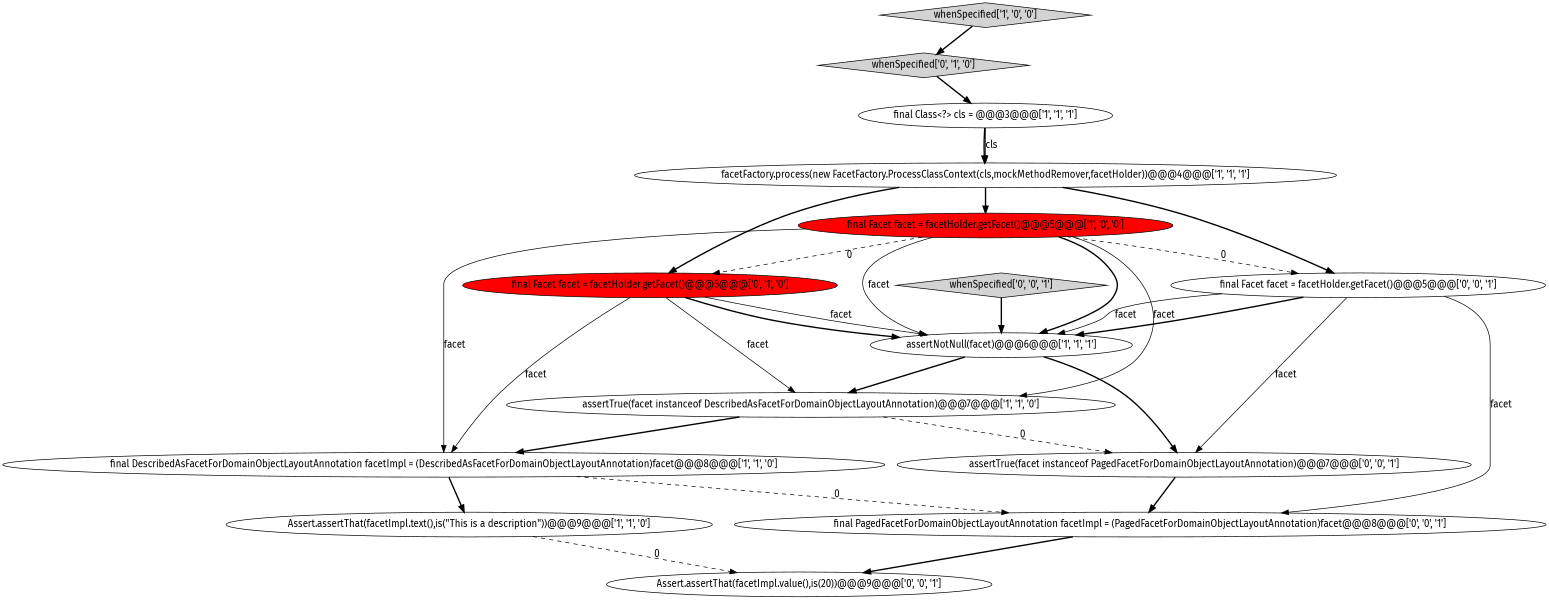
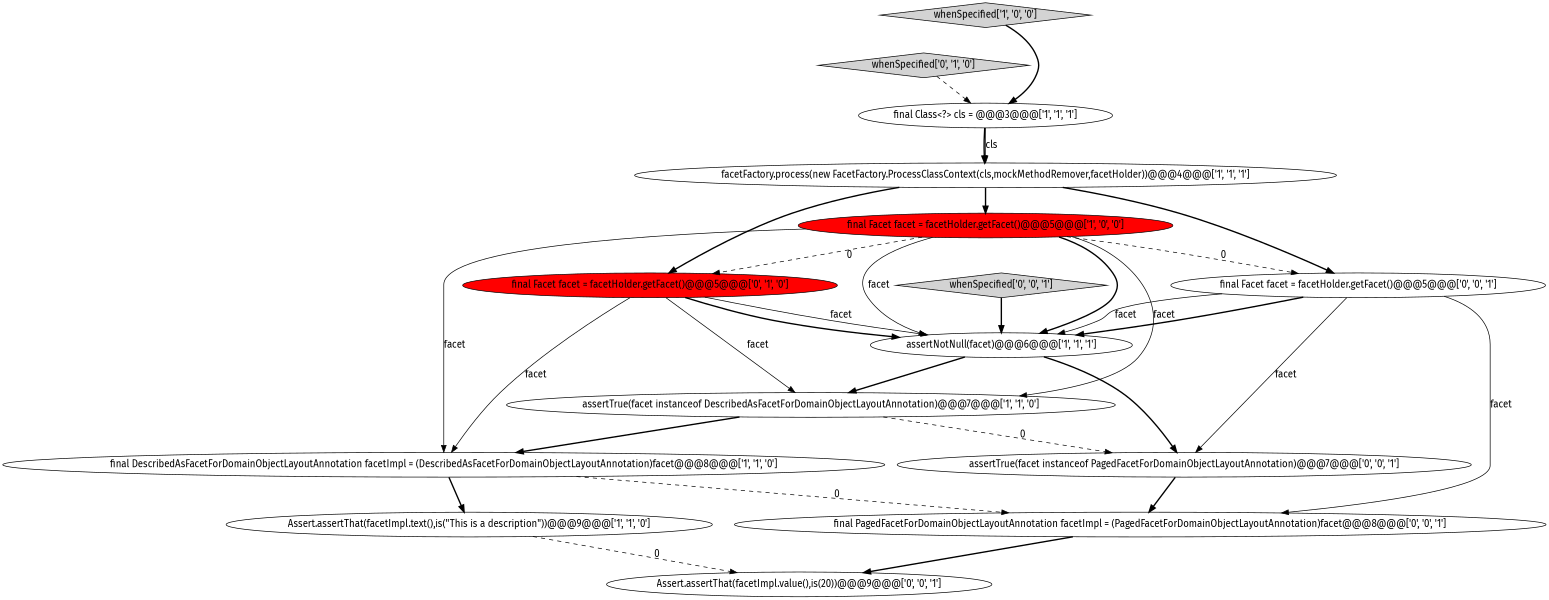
(957, 38) -> (1038, 60)
(951, 88) -> (951, 88)
